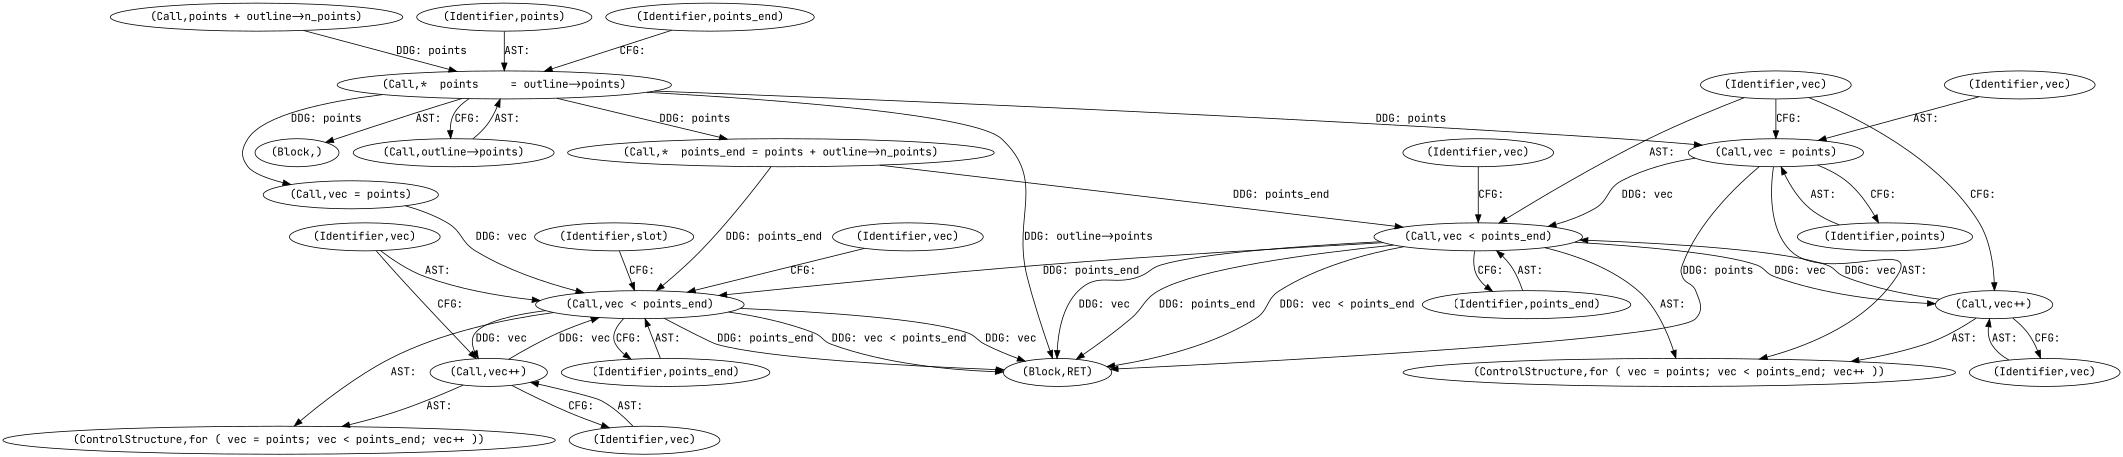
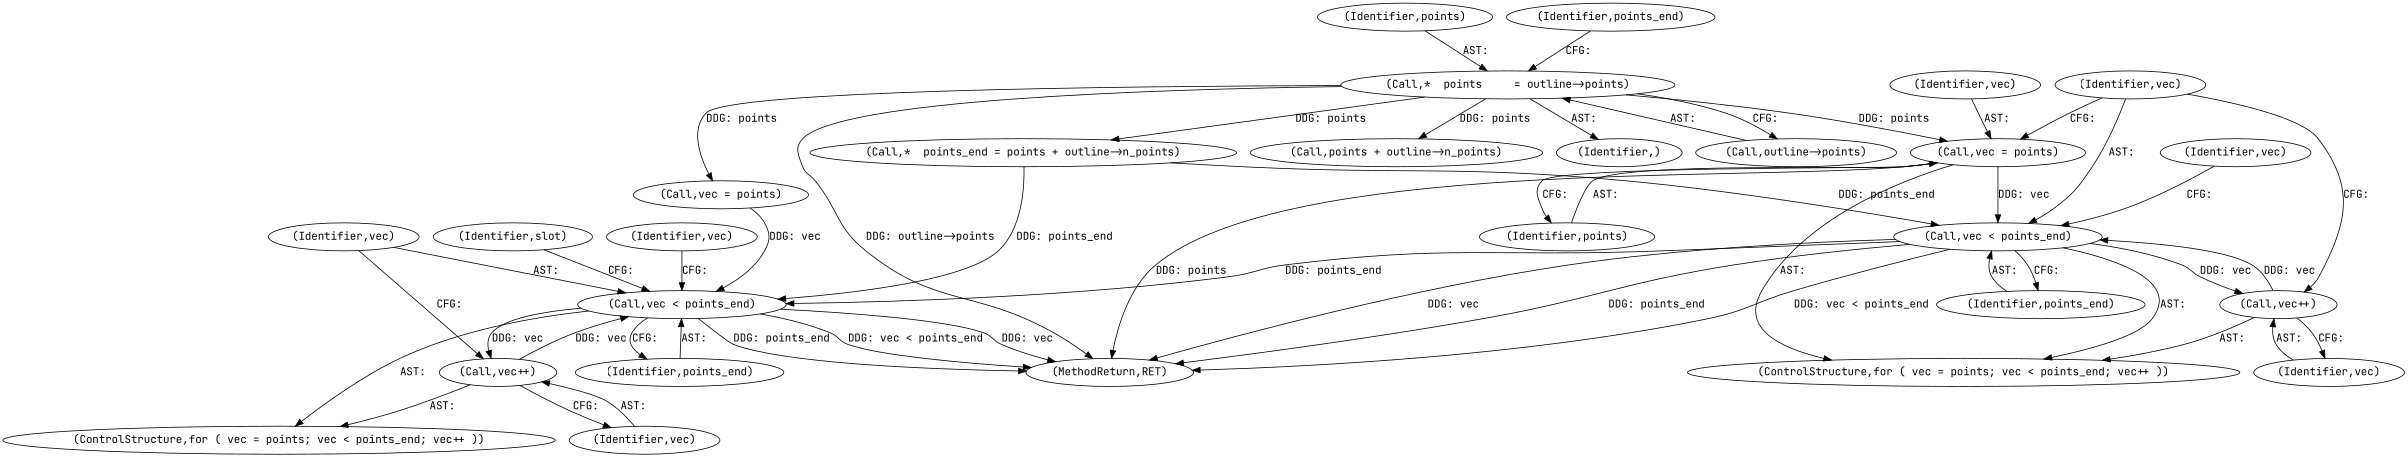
(376, 50) -> (1456, 117)
(297, 153) -> (1619, 153)
(1057, 372) -> (1110, 372)
